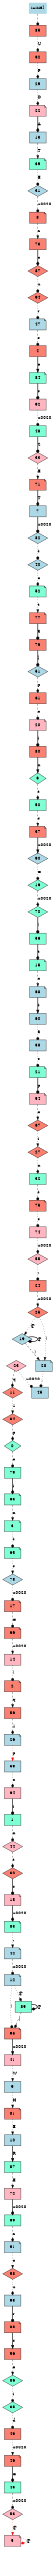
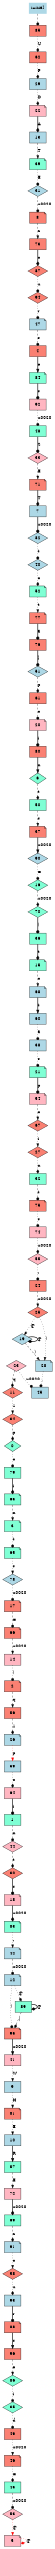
(13, 1458) -> (13, 1458)
(13, 2472) -> (13, 2472)
